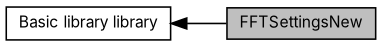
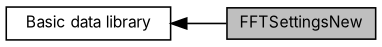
(88, 23) -> (88, 23)
